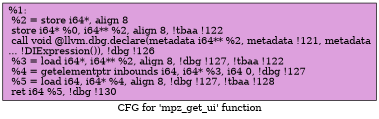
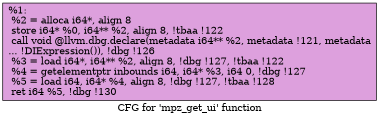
(68, 21) -> (70, 21)
